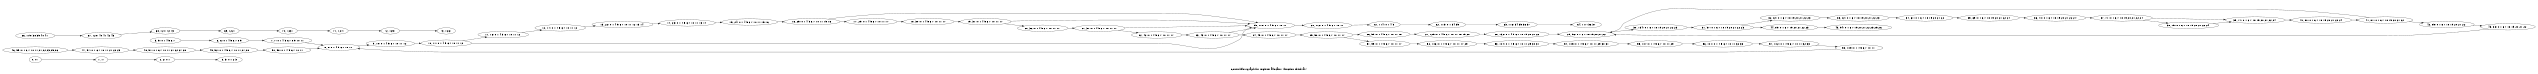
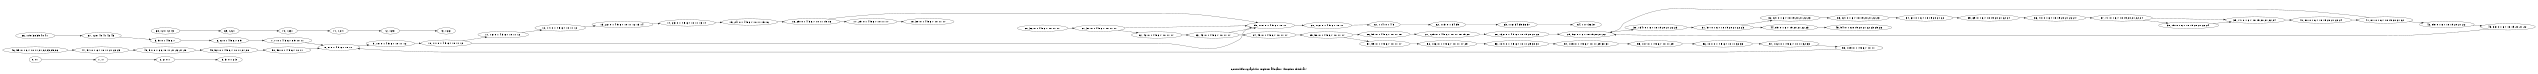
(986, 22) -> none
(1859, 28) -> (1859, 28)
(135, 33) -> (134, 38)
(165, 50) -> (165, 50)
